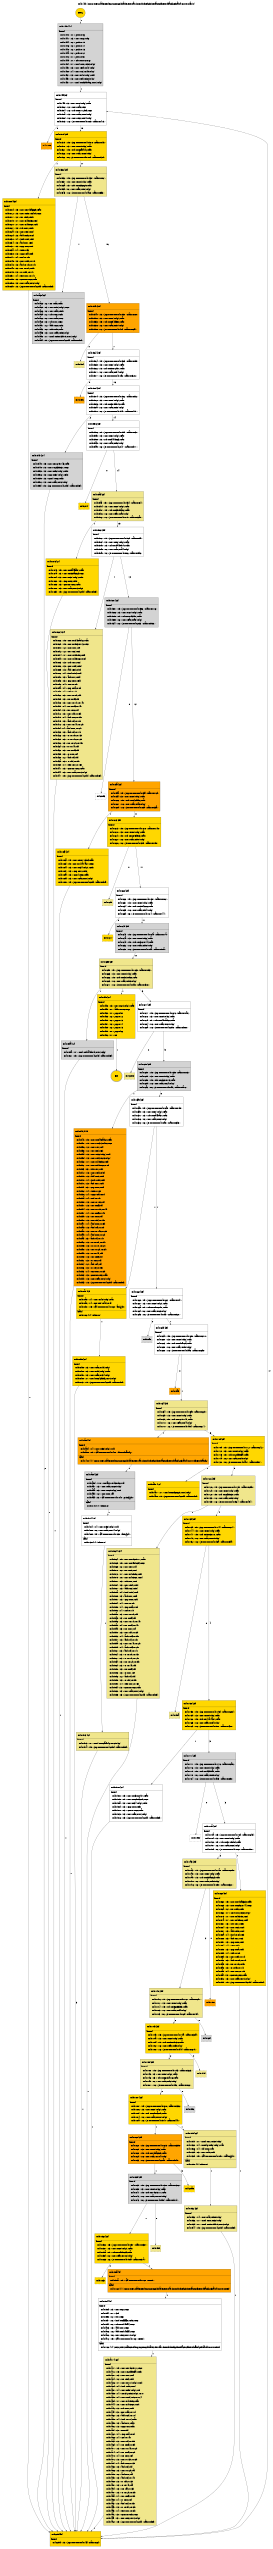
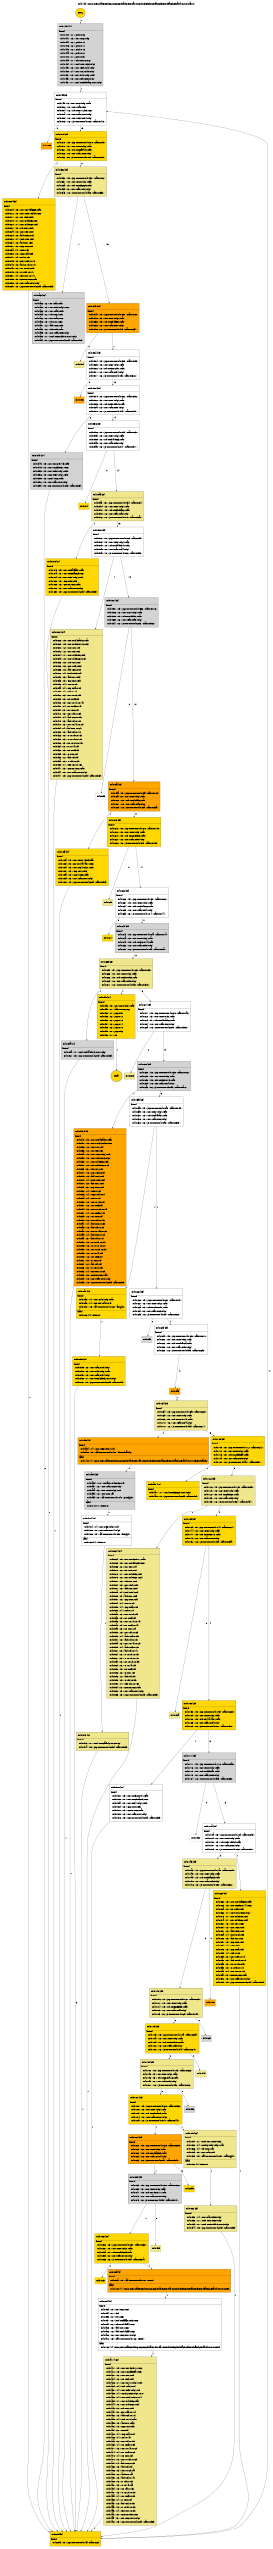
(117, 1076) -> (117, 1076)
(181, 1377) -> (176, 1397)
